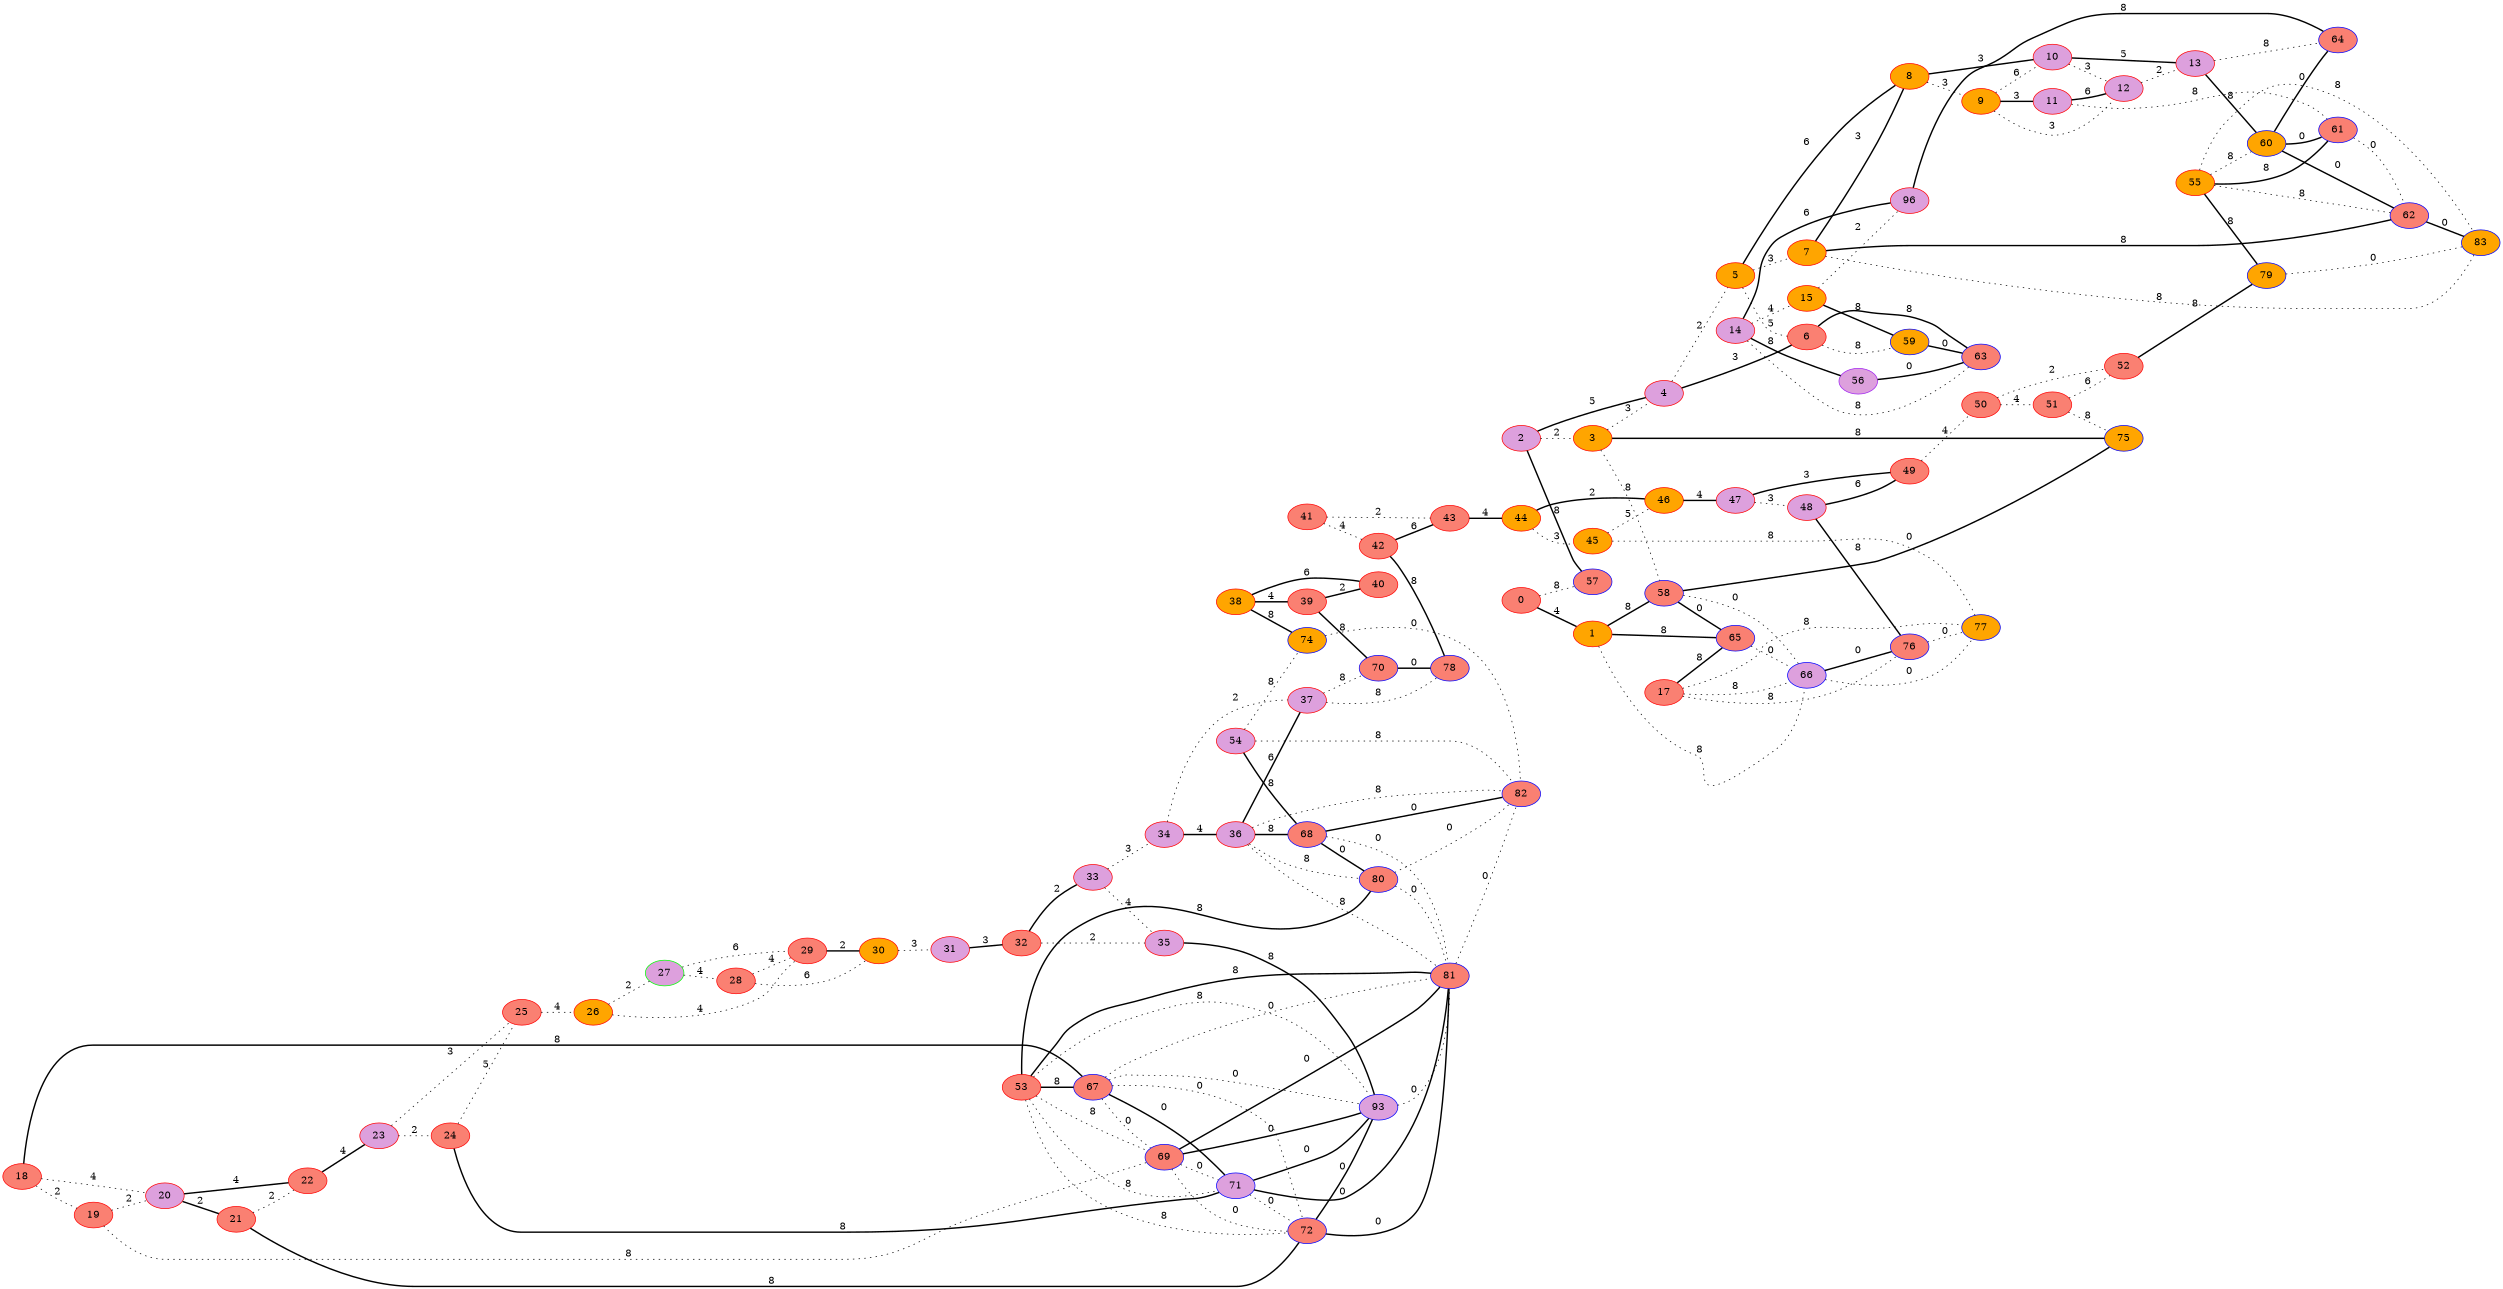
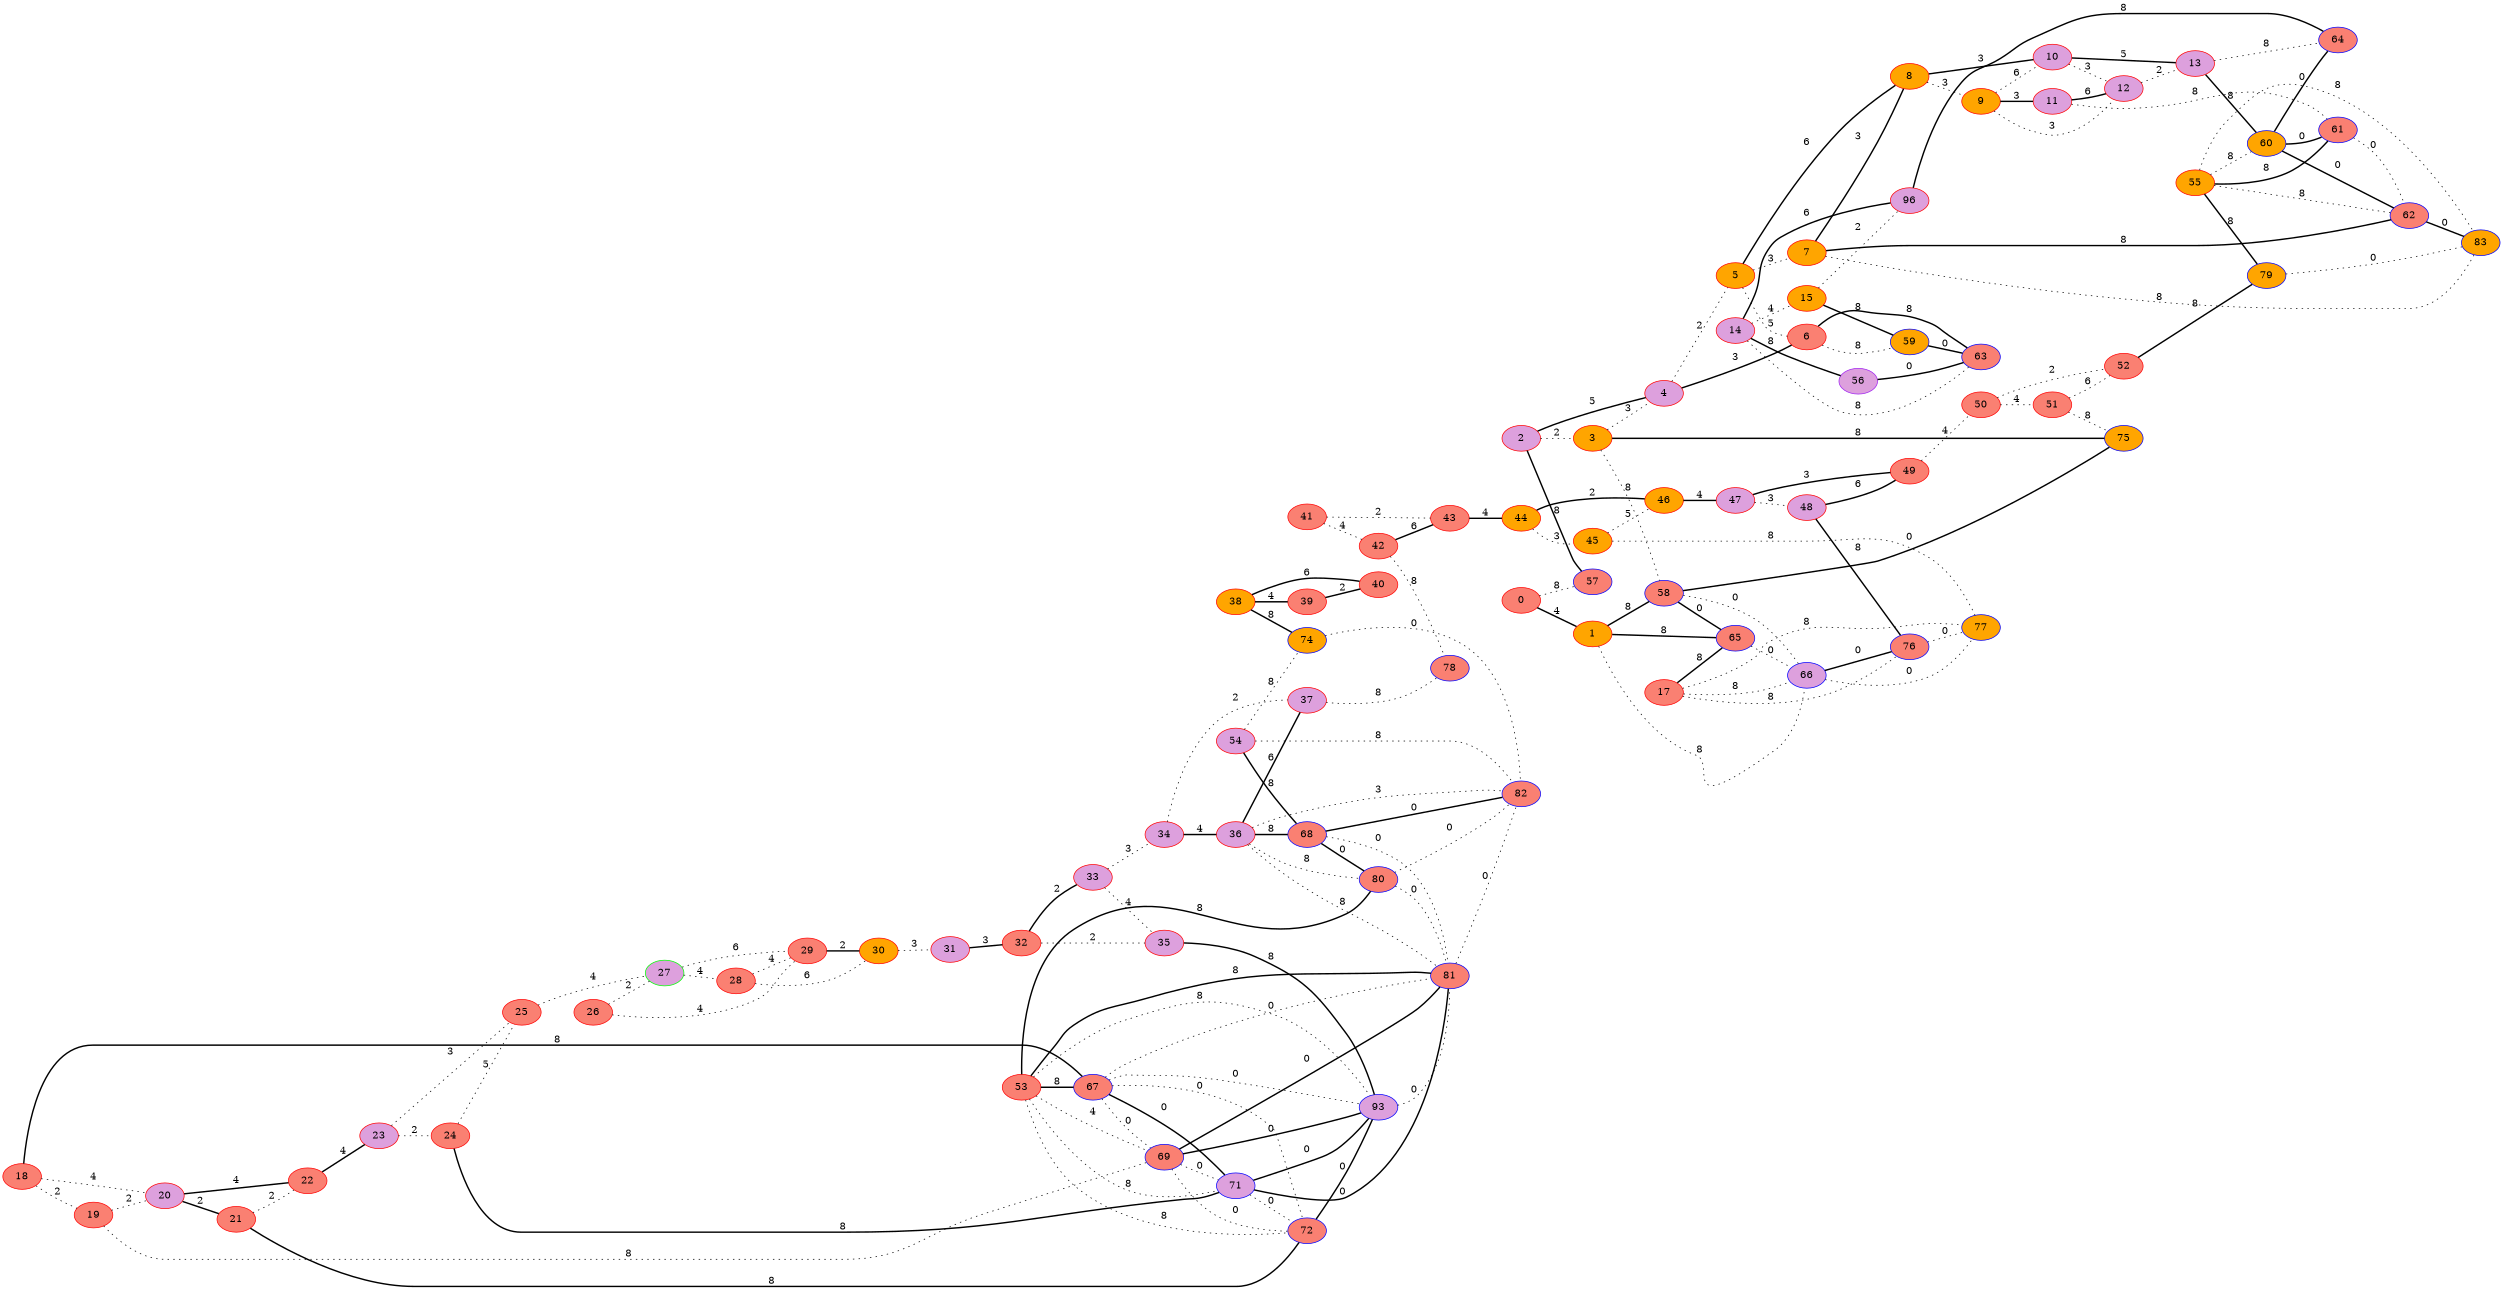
(1421, 604) -> (1421, 604)
(1379, 668) -> none
(1379, 790) -> (1379, 790)
(558, 1012) -> (591, 988)
(593, 1012) -> (593, 1012)
(1093, 1112) -> (1093, 1112)
(1436, 1150) -> none
